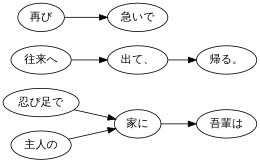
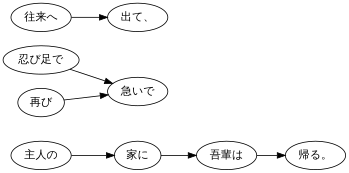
(178, 60) -> (267, 155)
(91, 114) -> (87, 75)
